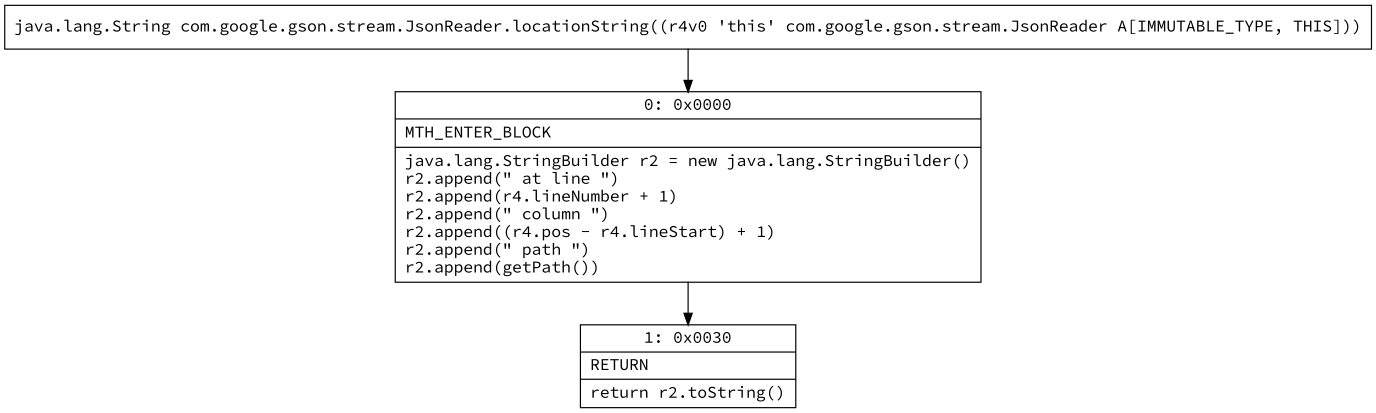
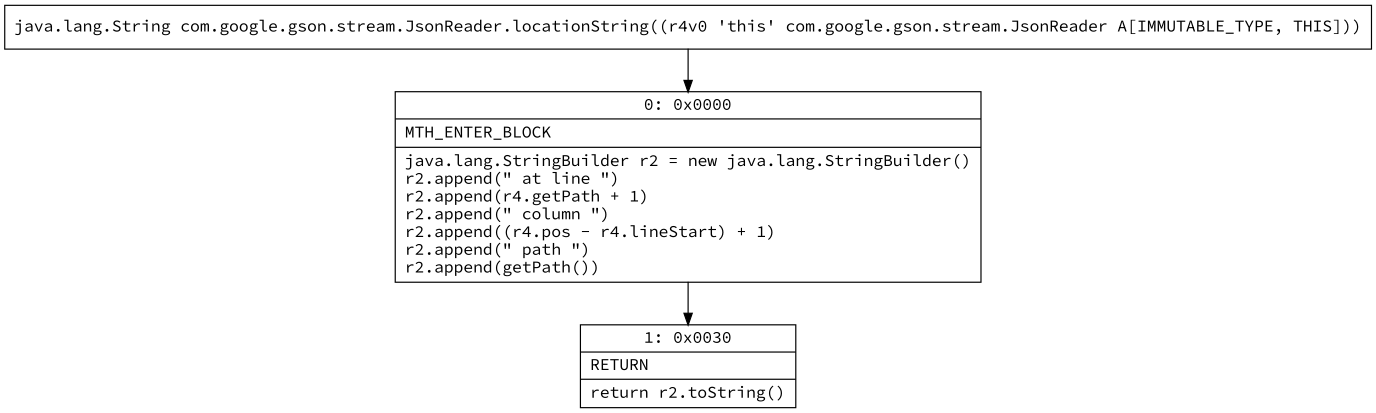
(542, 196) -> (527, 196)
